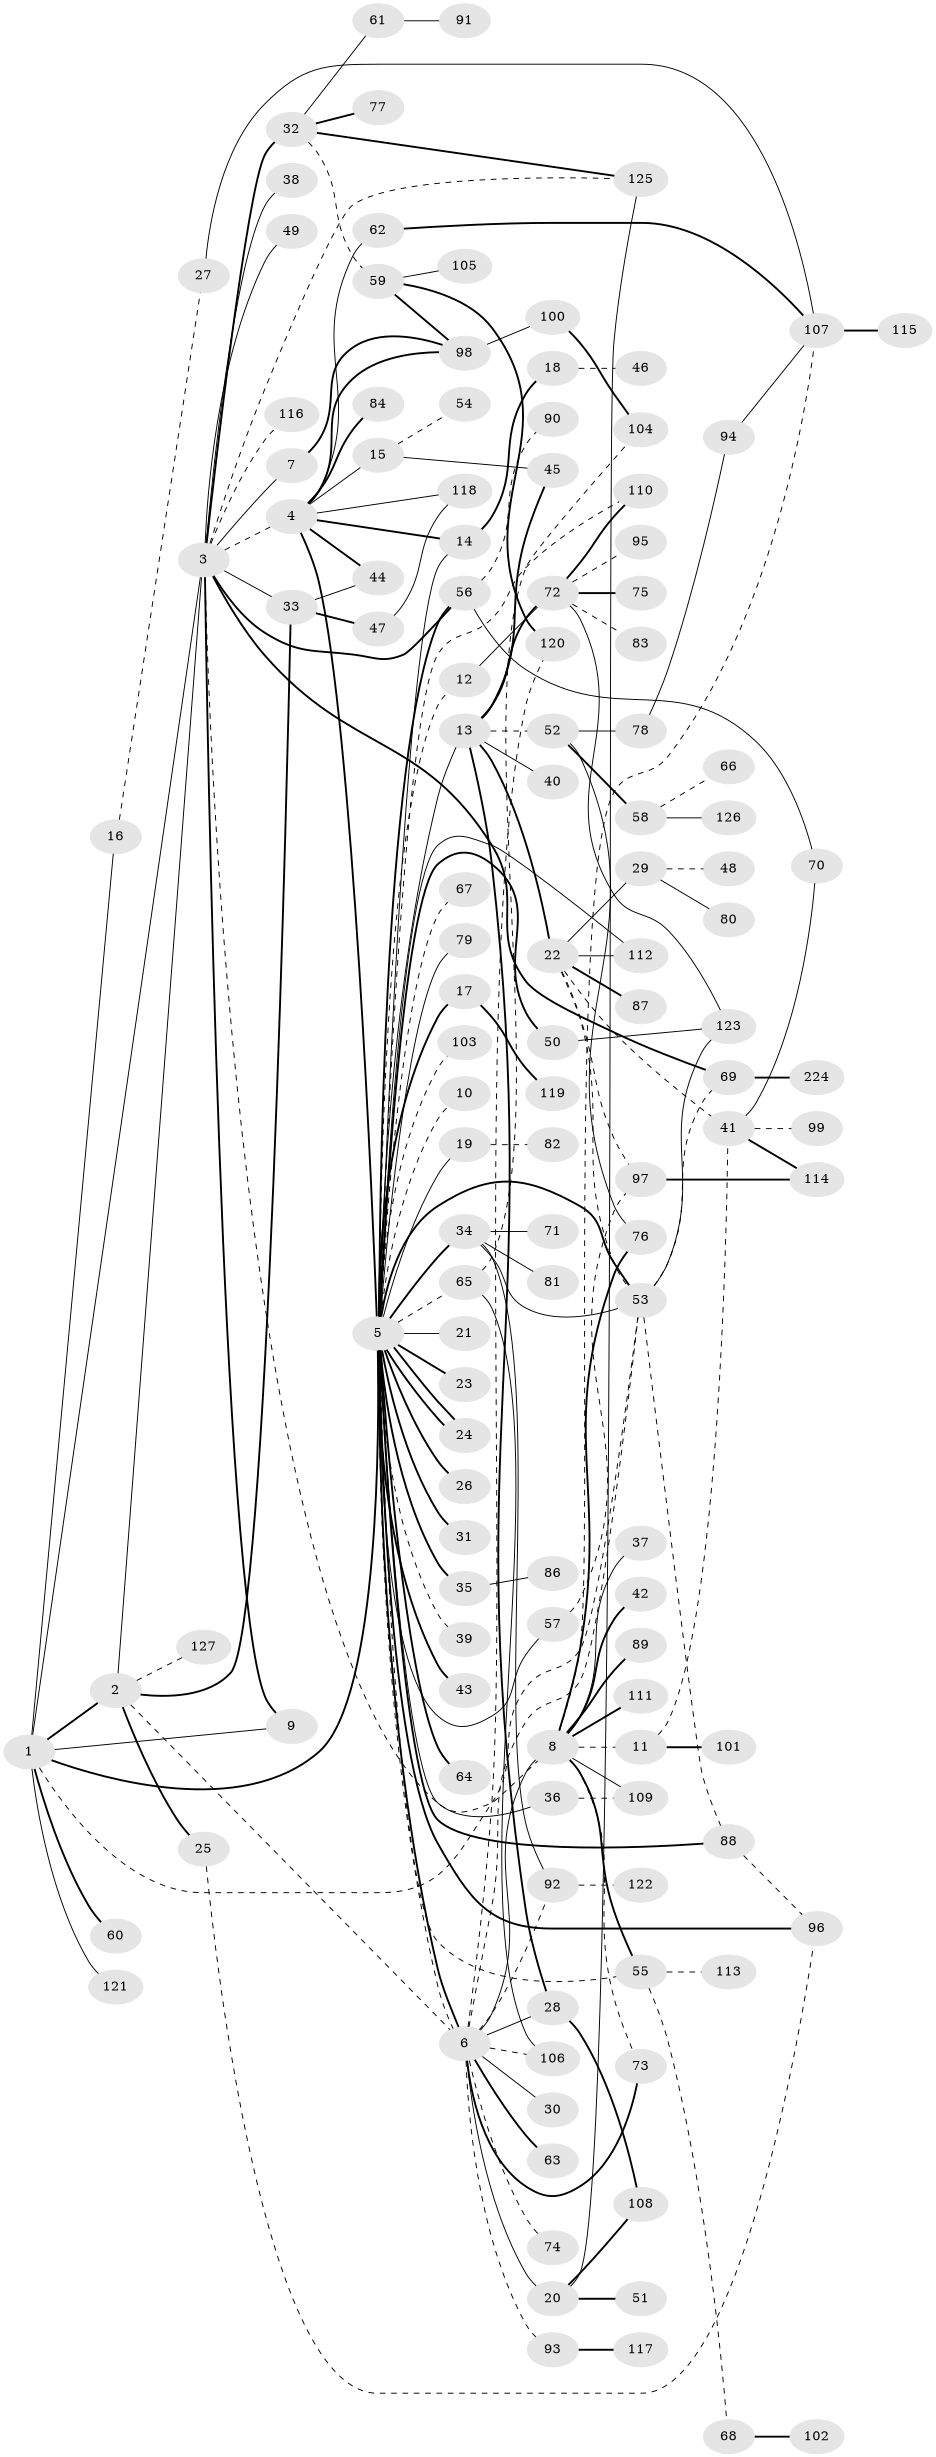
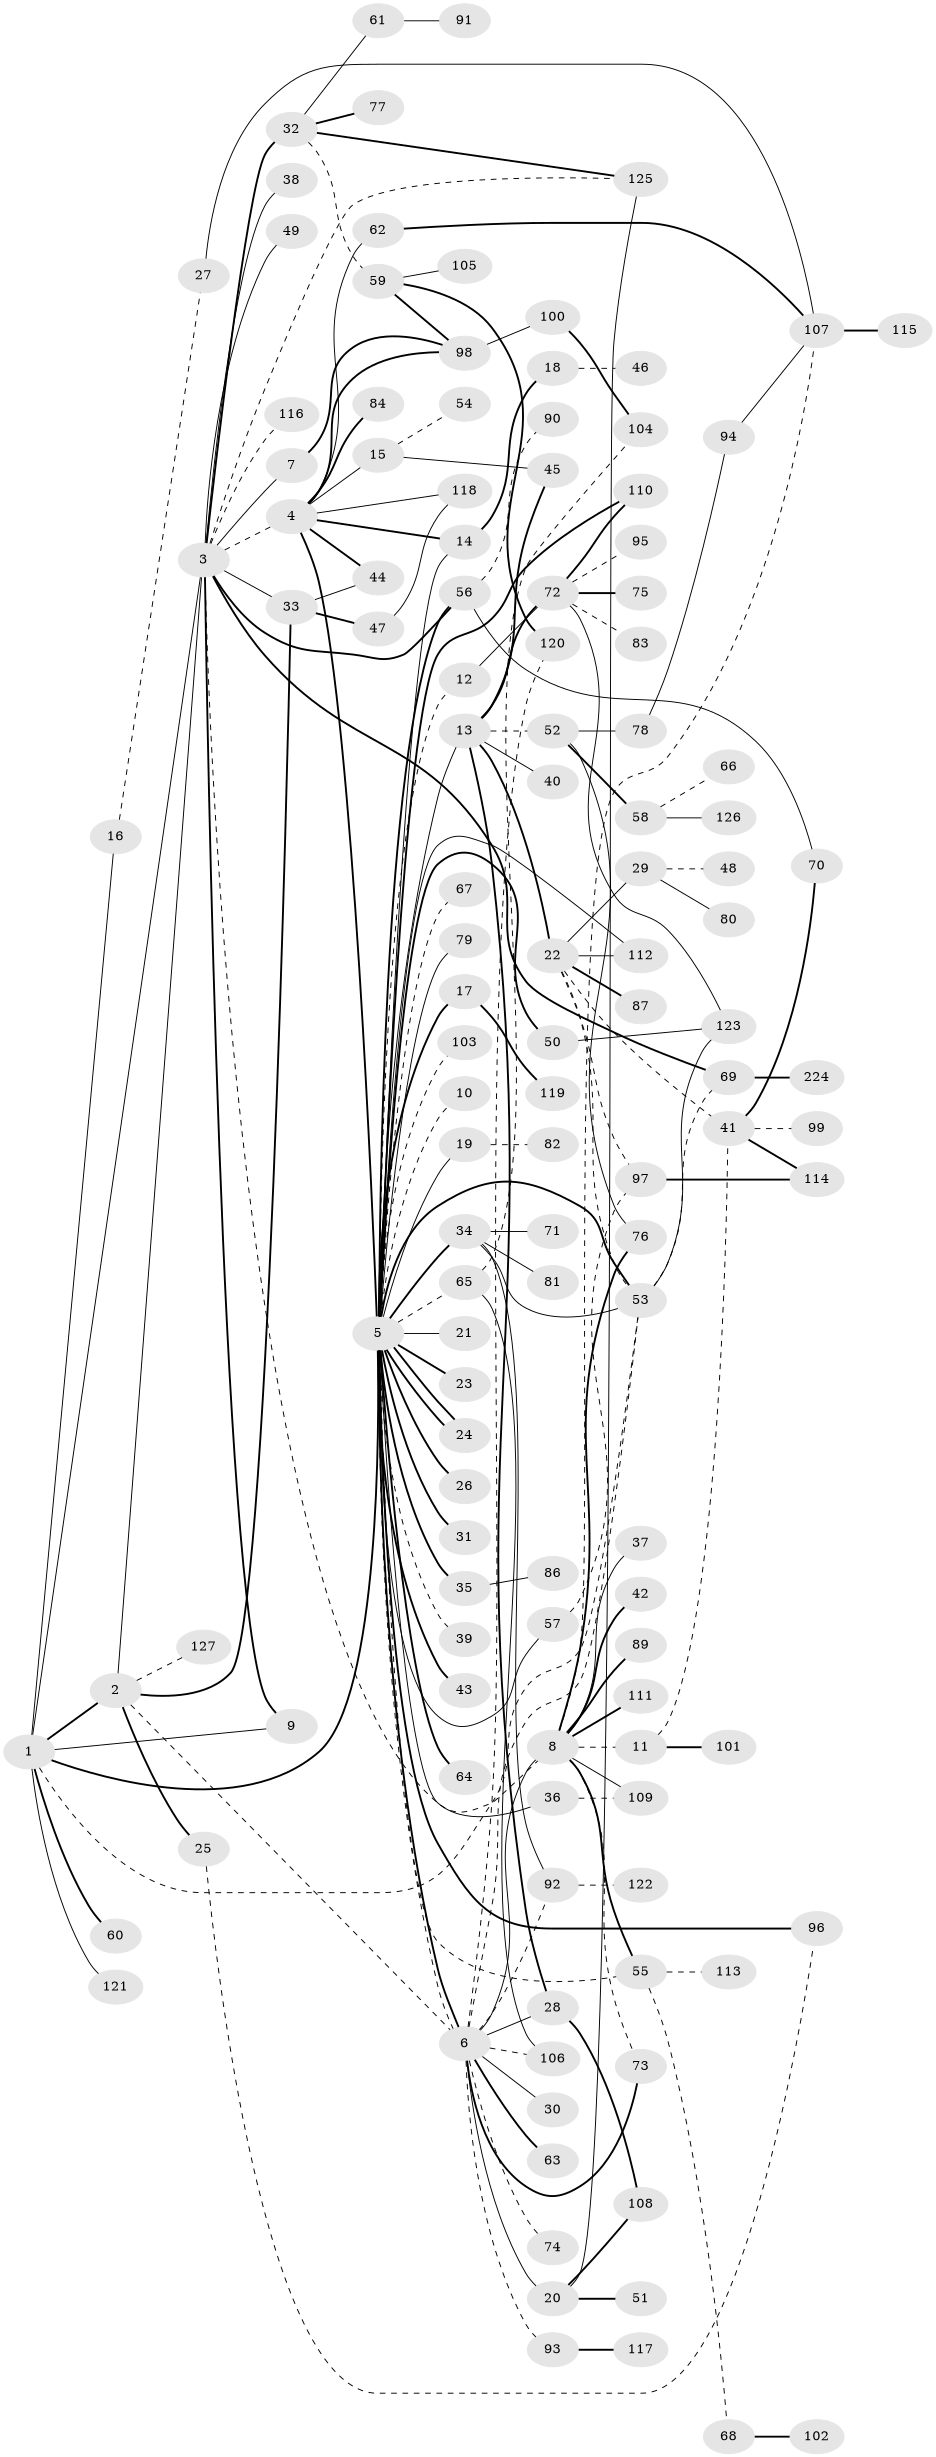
(421, 728) -> (421, 728)
(794, 1004) -> (794, 1004)
(729, 1842) -> none
